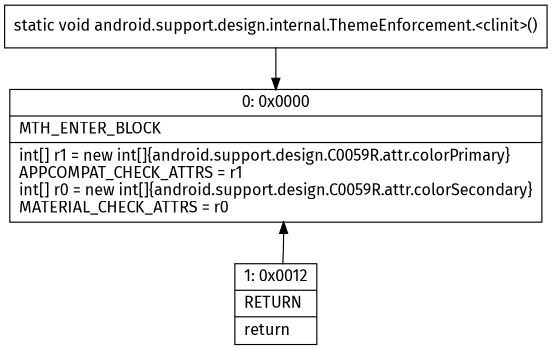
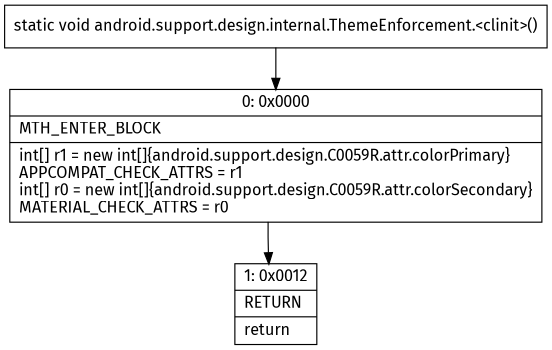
(283, 249) -> (268, 237)
